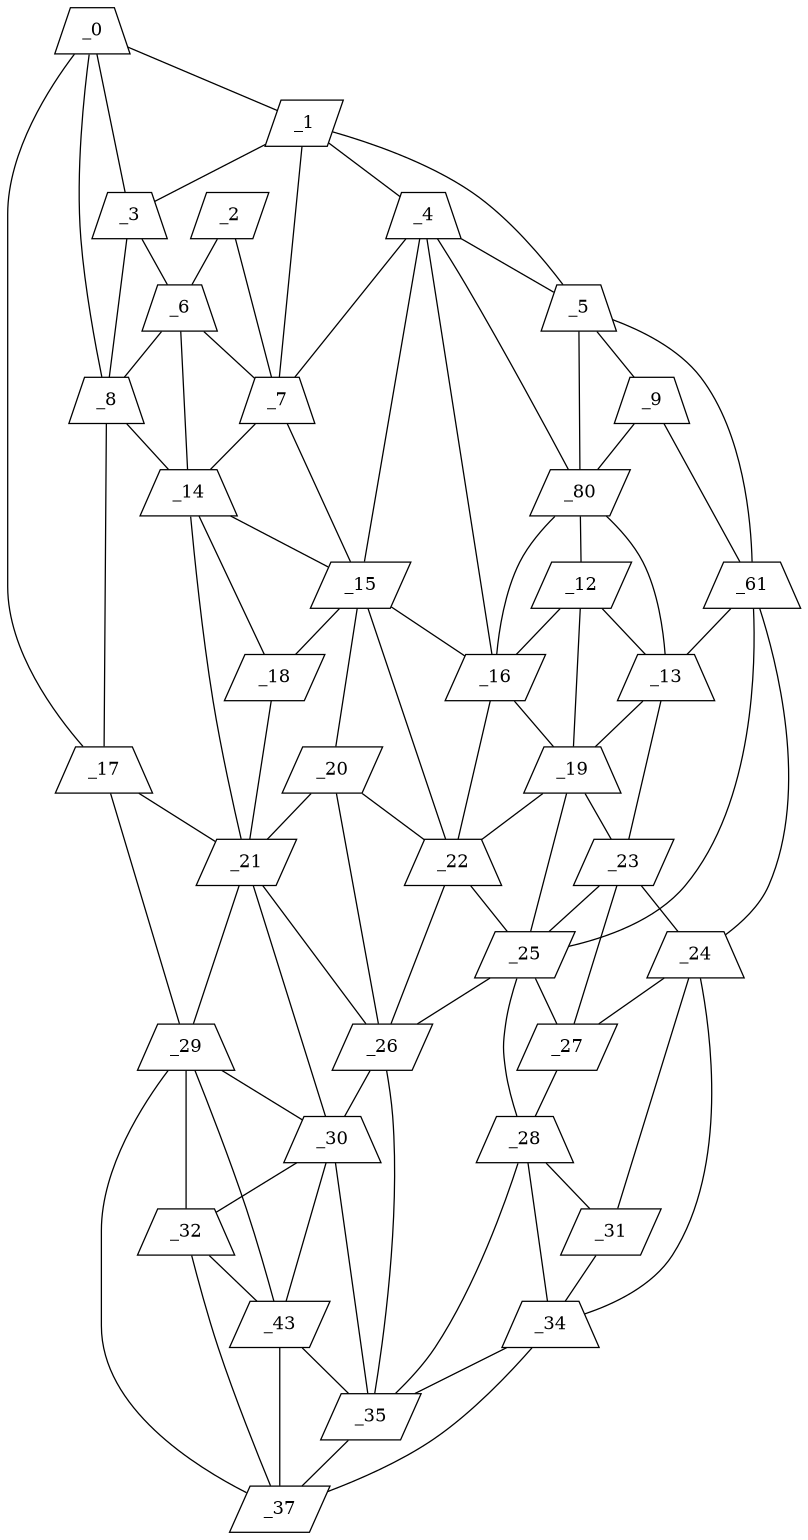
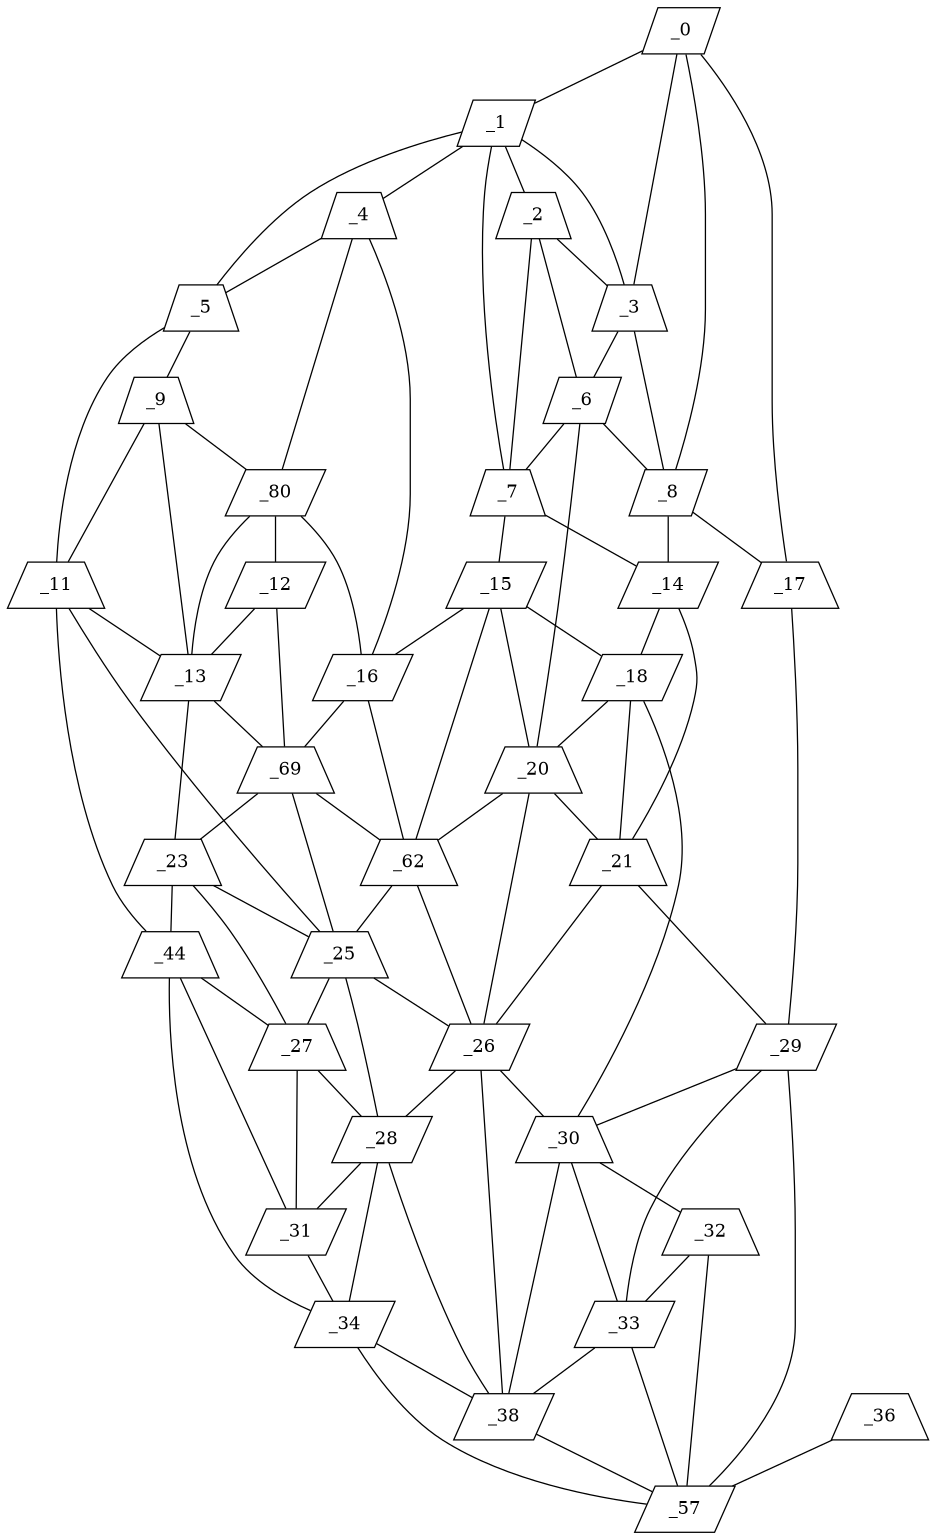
(92, 31) -> (681, 31)
none -> (515, 170)
(230, 216) -> (533, 216)
none -> (582, 262)
(180, 308) -> (582, 400)
(350, 308) -> none
(107, 400) -> (668, 493)
(184, 400) -> (561, 586)
(392, 400) -> none
(579, 400) -> none
(189, 493) -> (668, 585)
none -> (173, 539)
(279, 542) -> none
(752, 585) -> (56, 585)
(538, 632) -> none
(666, 678) -> (191, 678)
none -> (583, 724)
(332, 770) -> (533, 770)
(572, 770) -> (286, 770)
(177, 817) -> none
(246, 862) -> (618, 862)
(453, 862) -> (409, 862)
(624, 862) -> (173, 862)
(525, 955) -> (340, 955)
(696, 955) -> (170, 955)
(289, 1001) -> (673, 905)
(186, 1047) -> (786, 1047)
(567, 1047) -> (297, 1047)
none -> (431, 1094)
(186, 1140) -> none
none -> (297, 1140)
(525, 1140) -> (382, 1140)
(280, 1324) -> (625, 1324)
(551, 1324) -> (345, 1324)
(371, 1417) -> (504, 1417)
none -> (880, 1417)
(280, 1509) -> (685, 1509)
